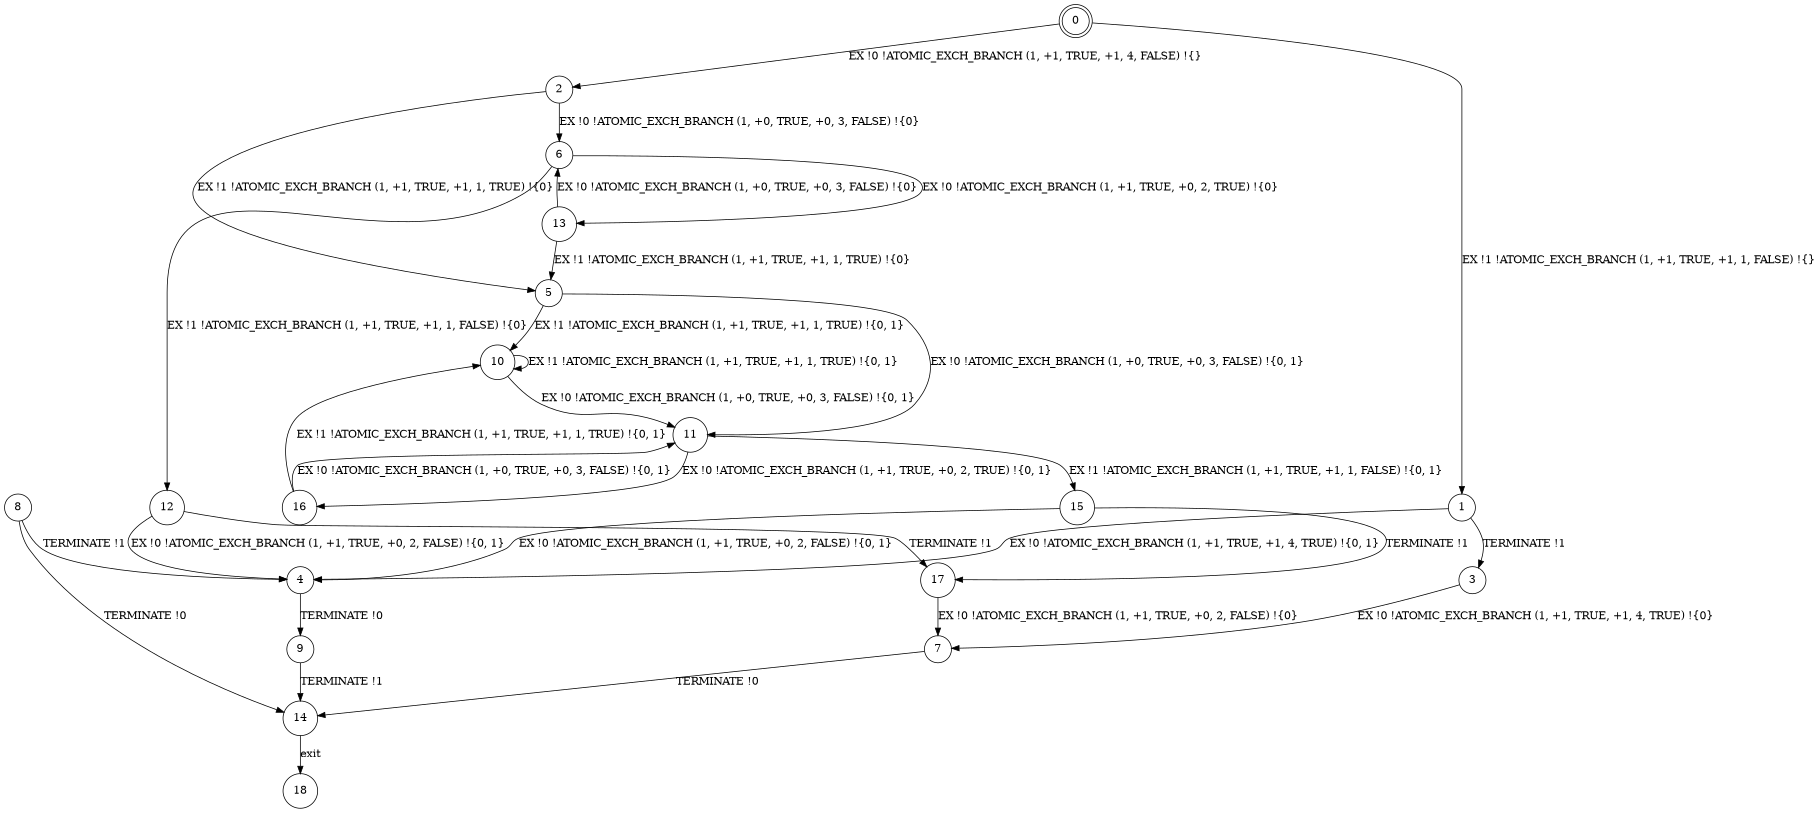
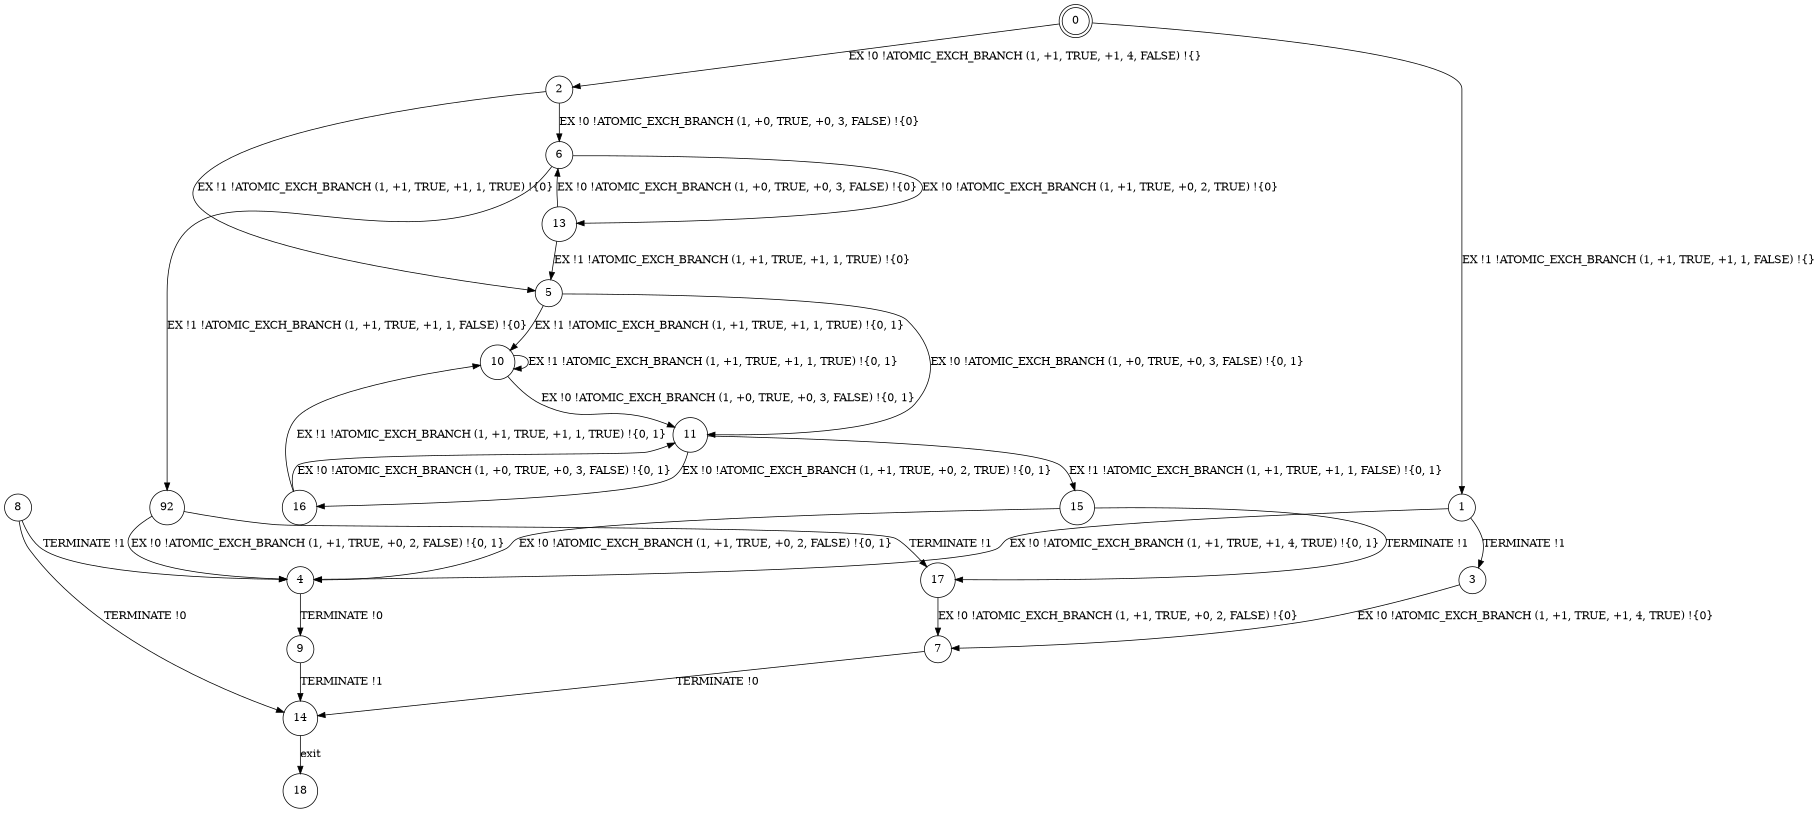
(167, 508) -> (167, 508)
